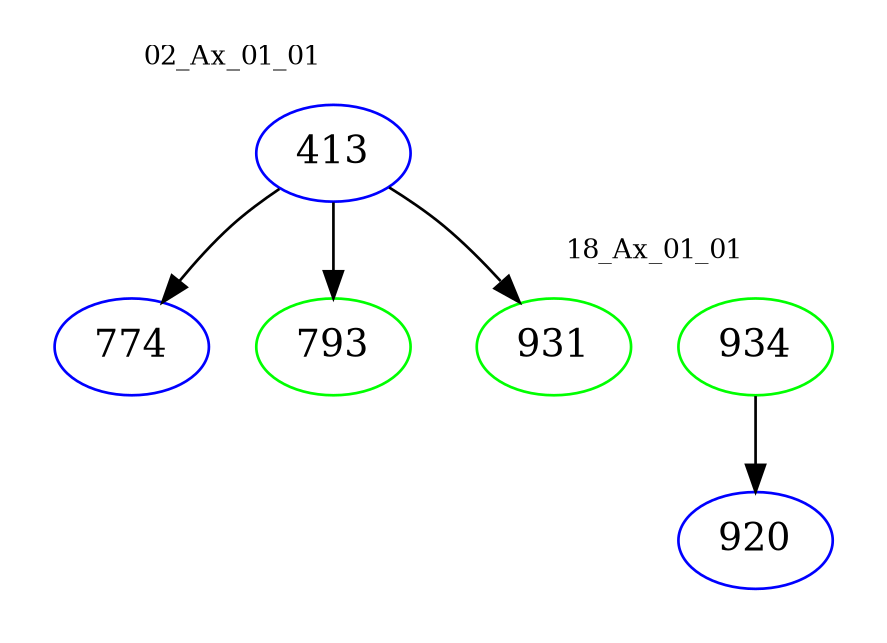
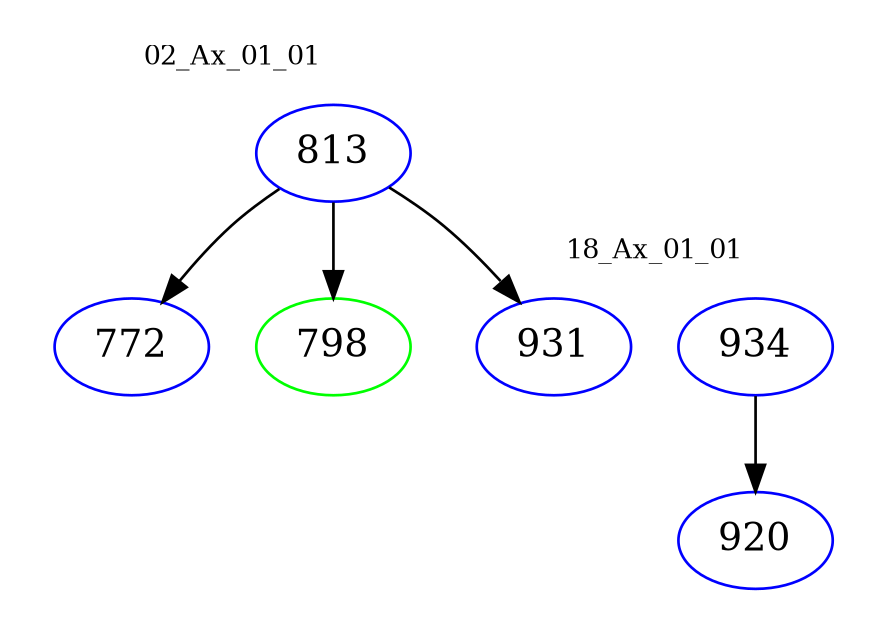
(333, 153) -> (333, 153)
(132, 347) -> (132, 347)
(333, 347) -> (333, 347)
(554, 347) -> (554, 347)
(756, 347) -> (756, 347)
